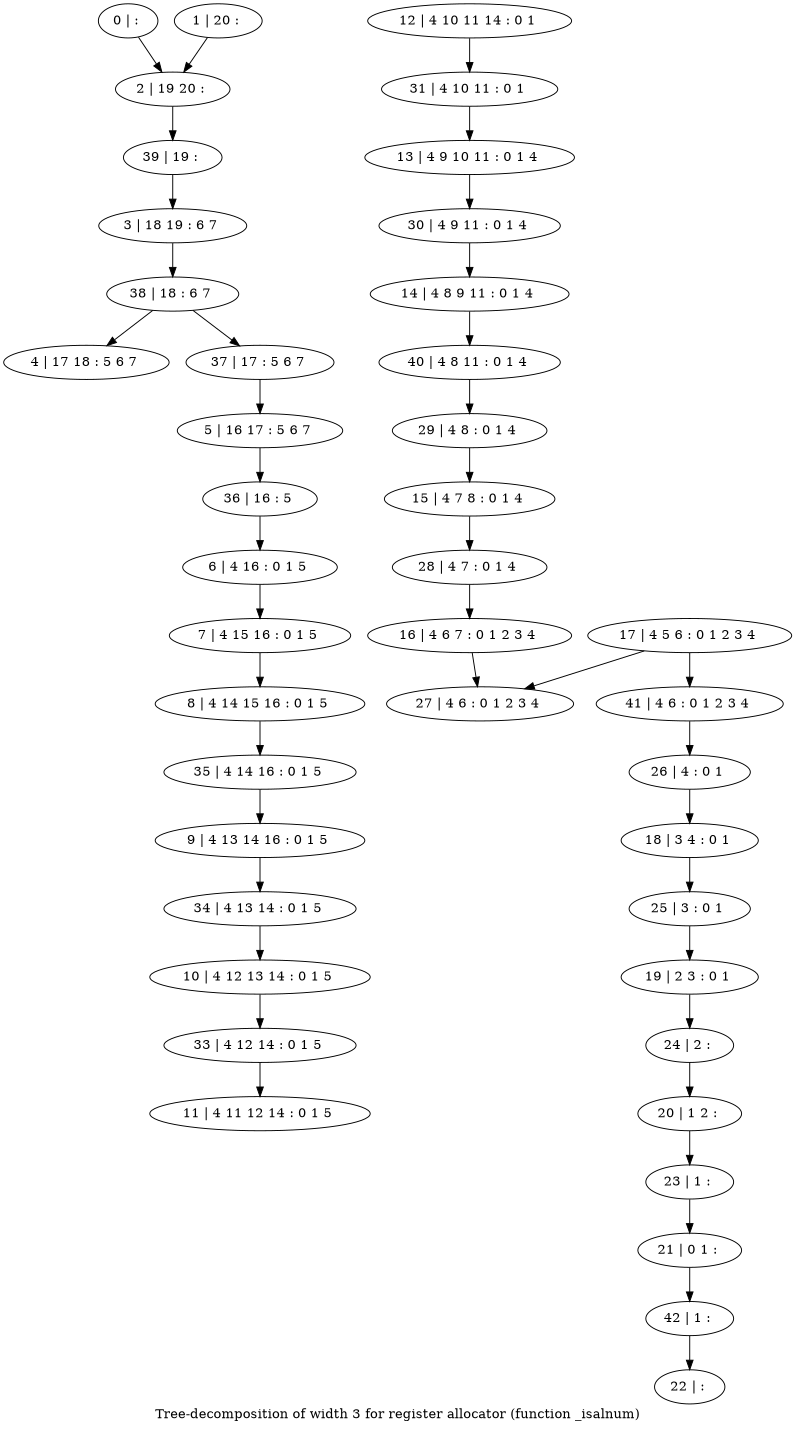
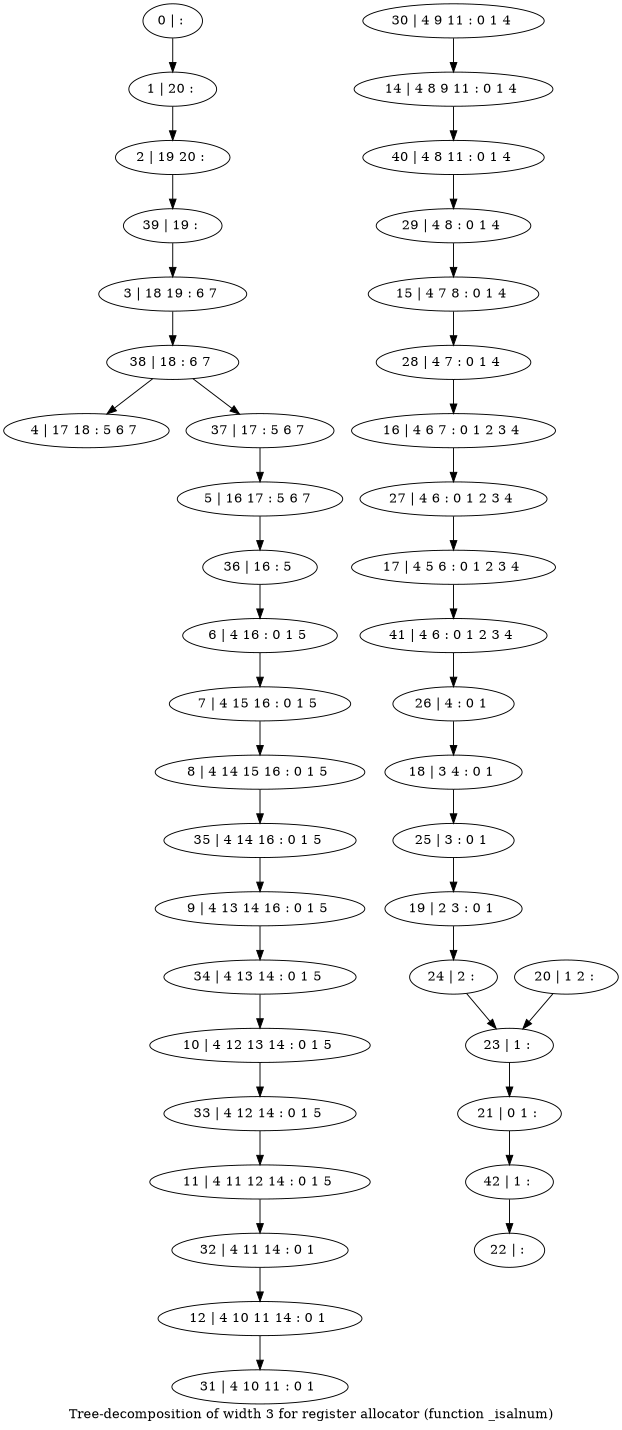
(148, 51) -> (173, 50)
(470, 157) -> none
(589, 668) -> (454, 528)
(690, 1075) -> (478, 1007)
none -> (260, 1250)
